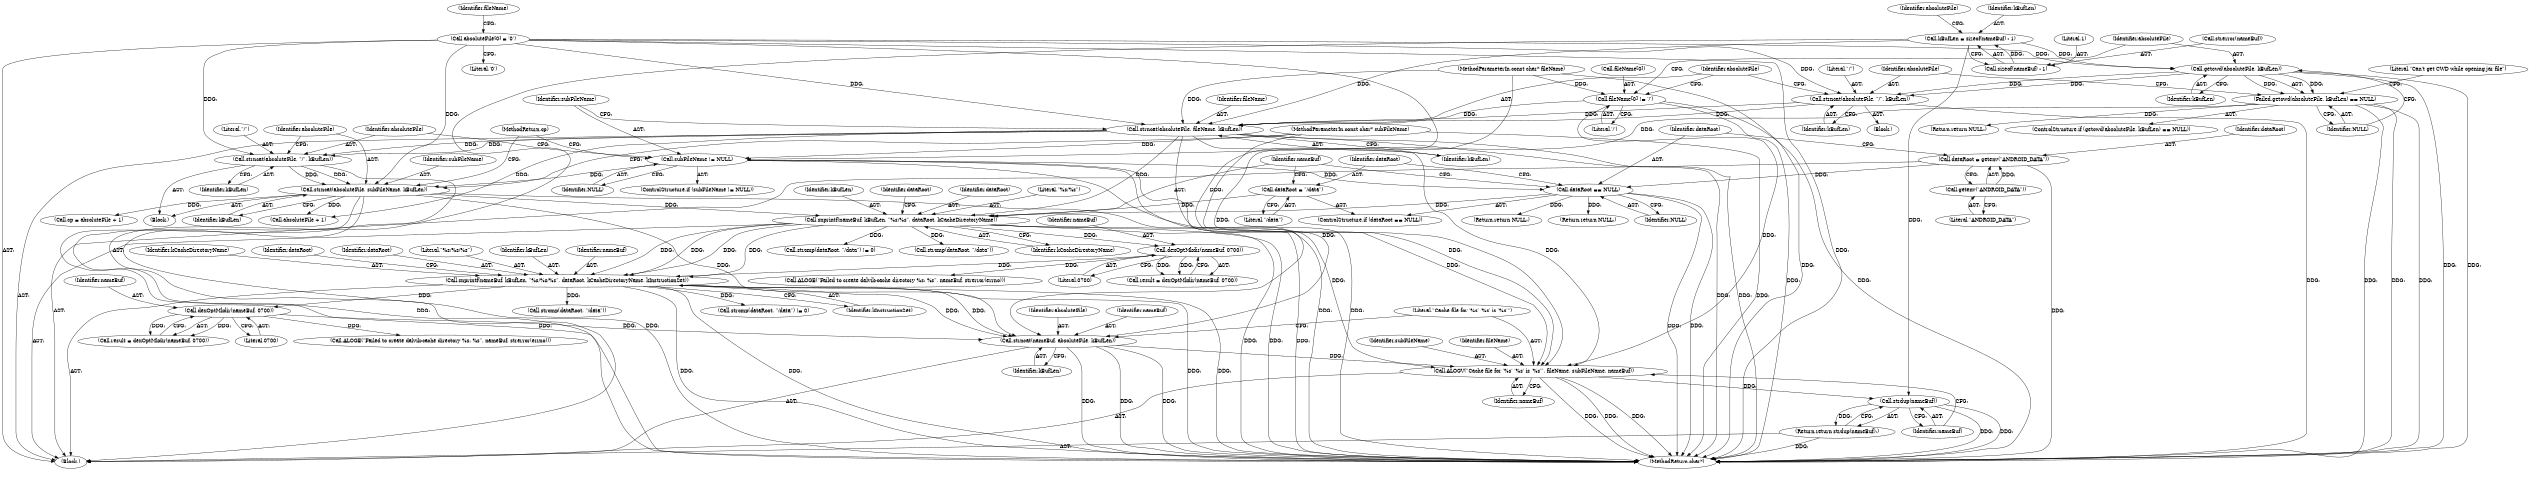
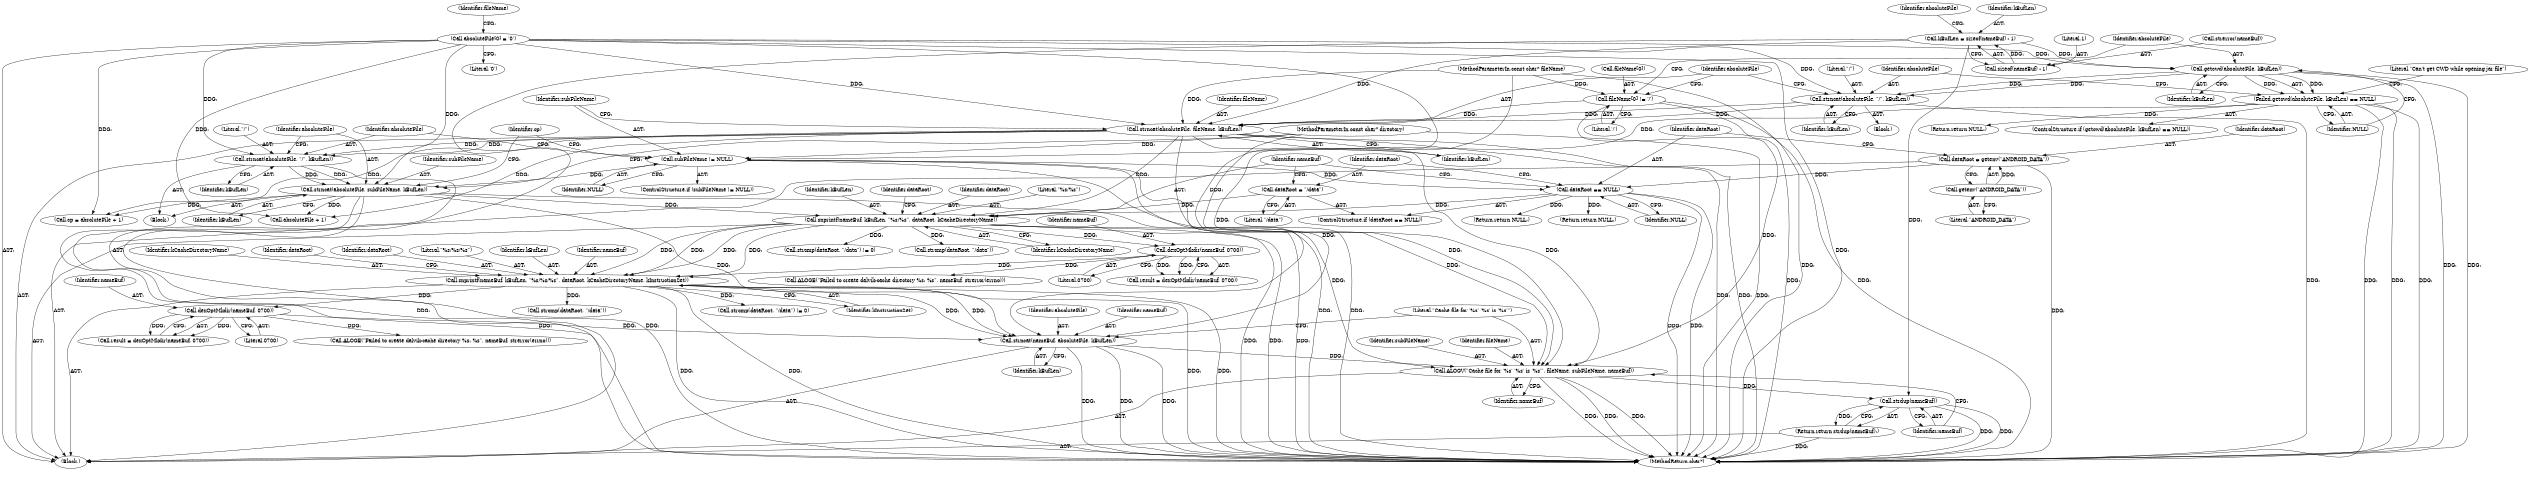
none -> (196, 52)
none -> (247, 101)
(525, 130) -> (525, 130)
(1350, 130) -> (1350, 130)
none -> (450, 148)
